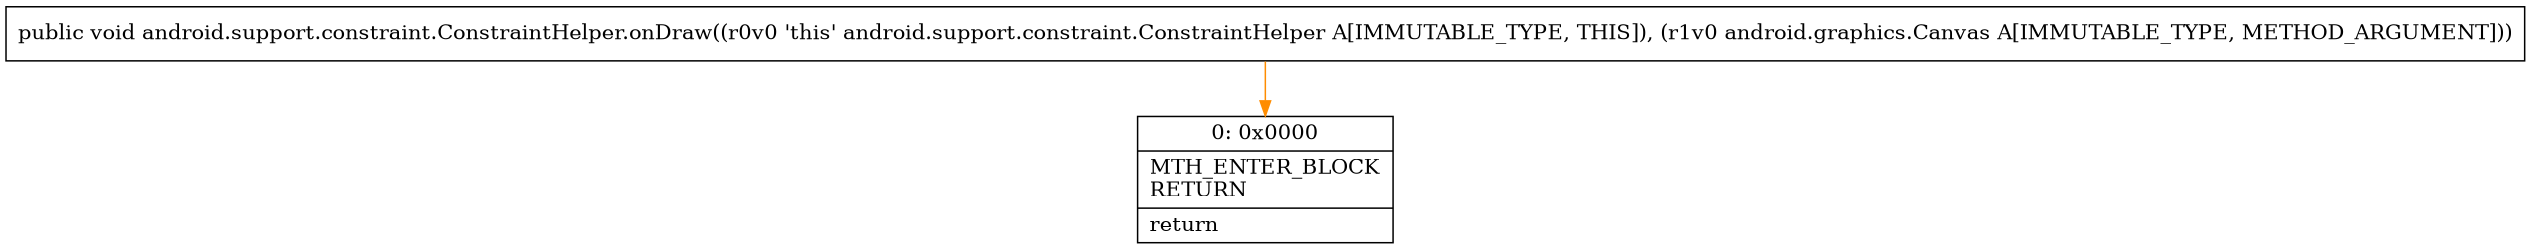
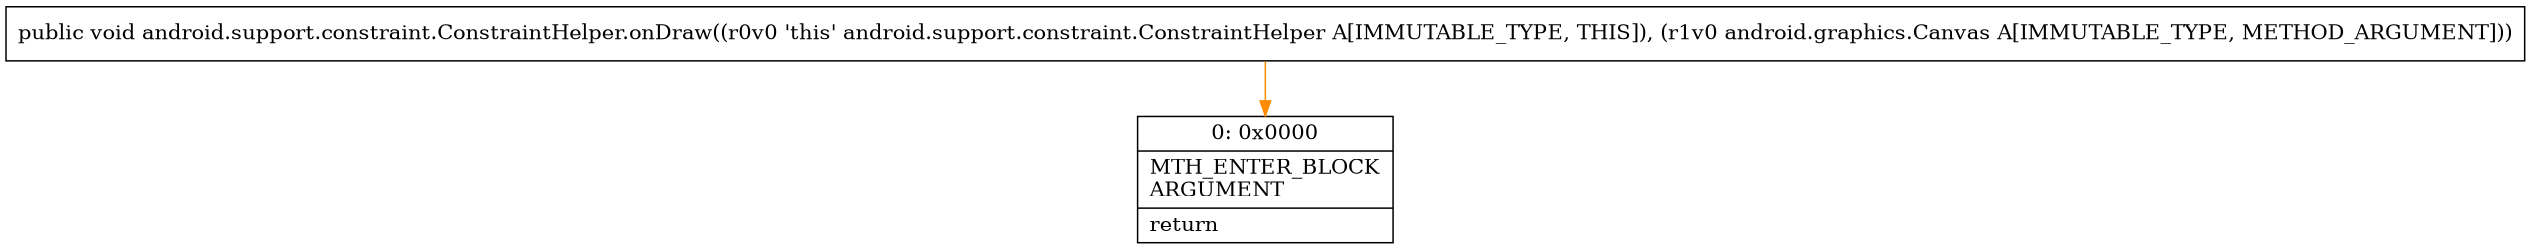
(1198, 190) -> (1217, 190)
